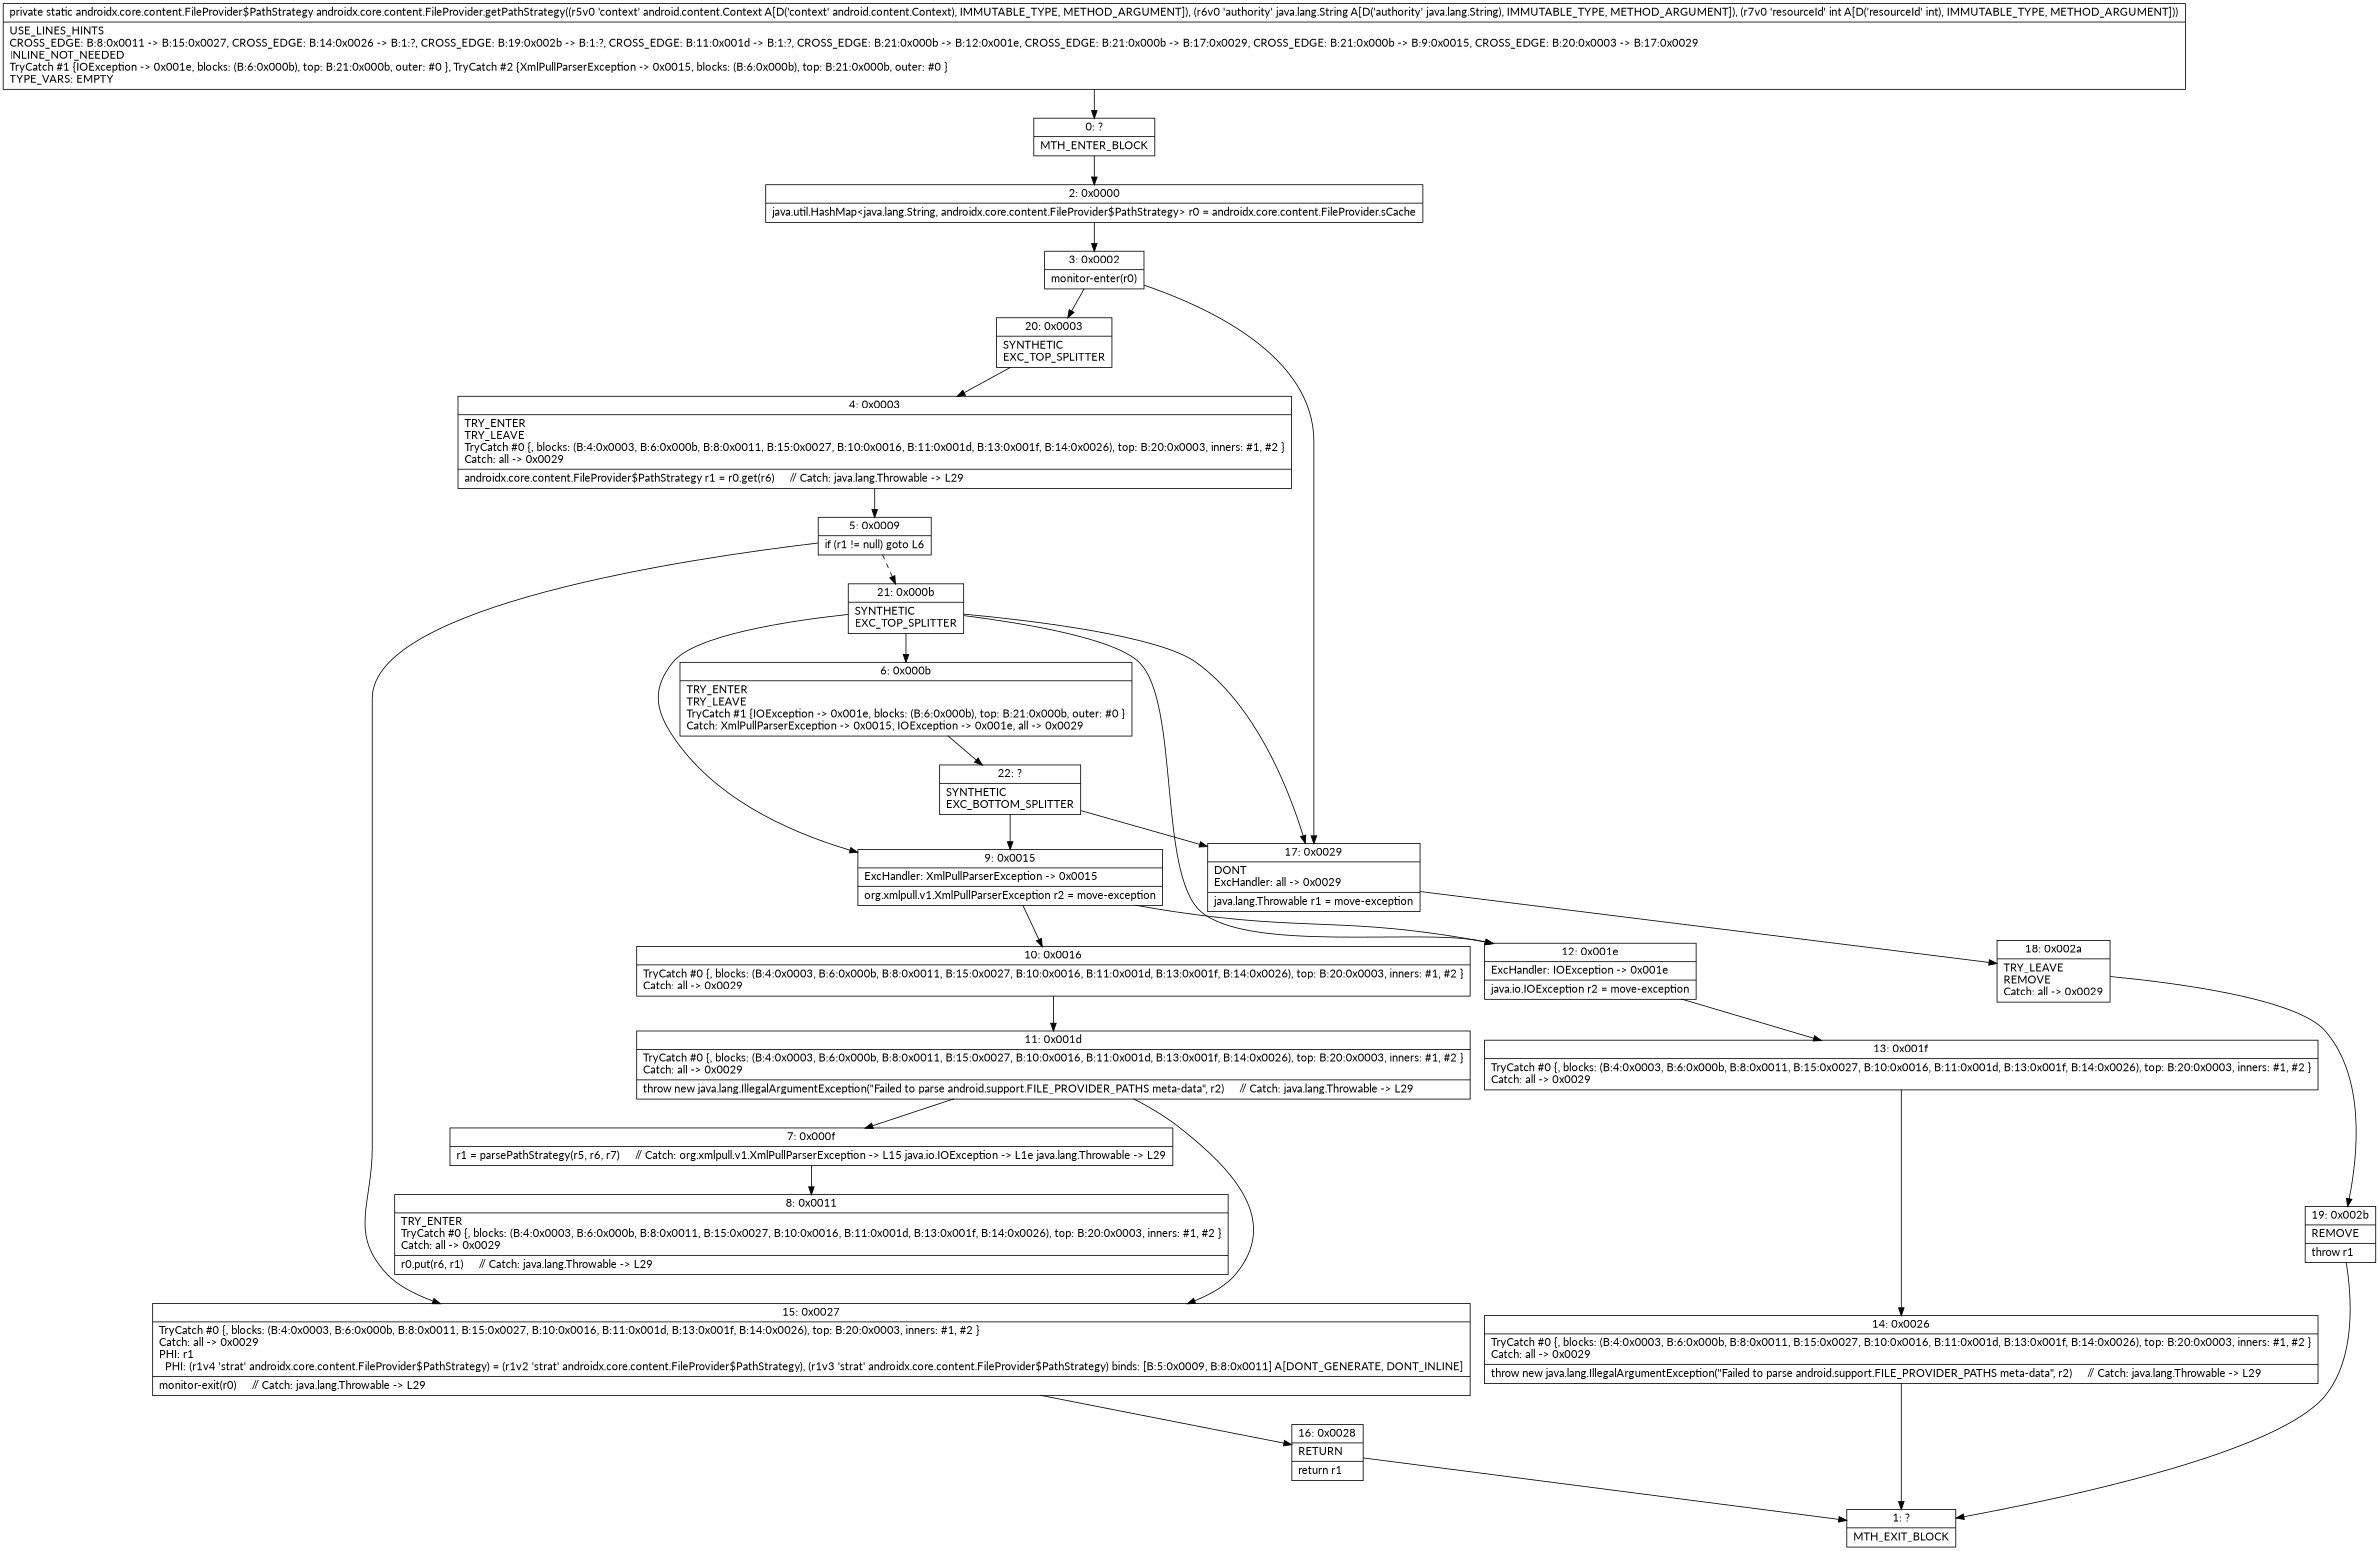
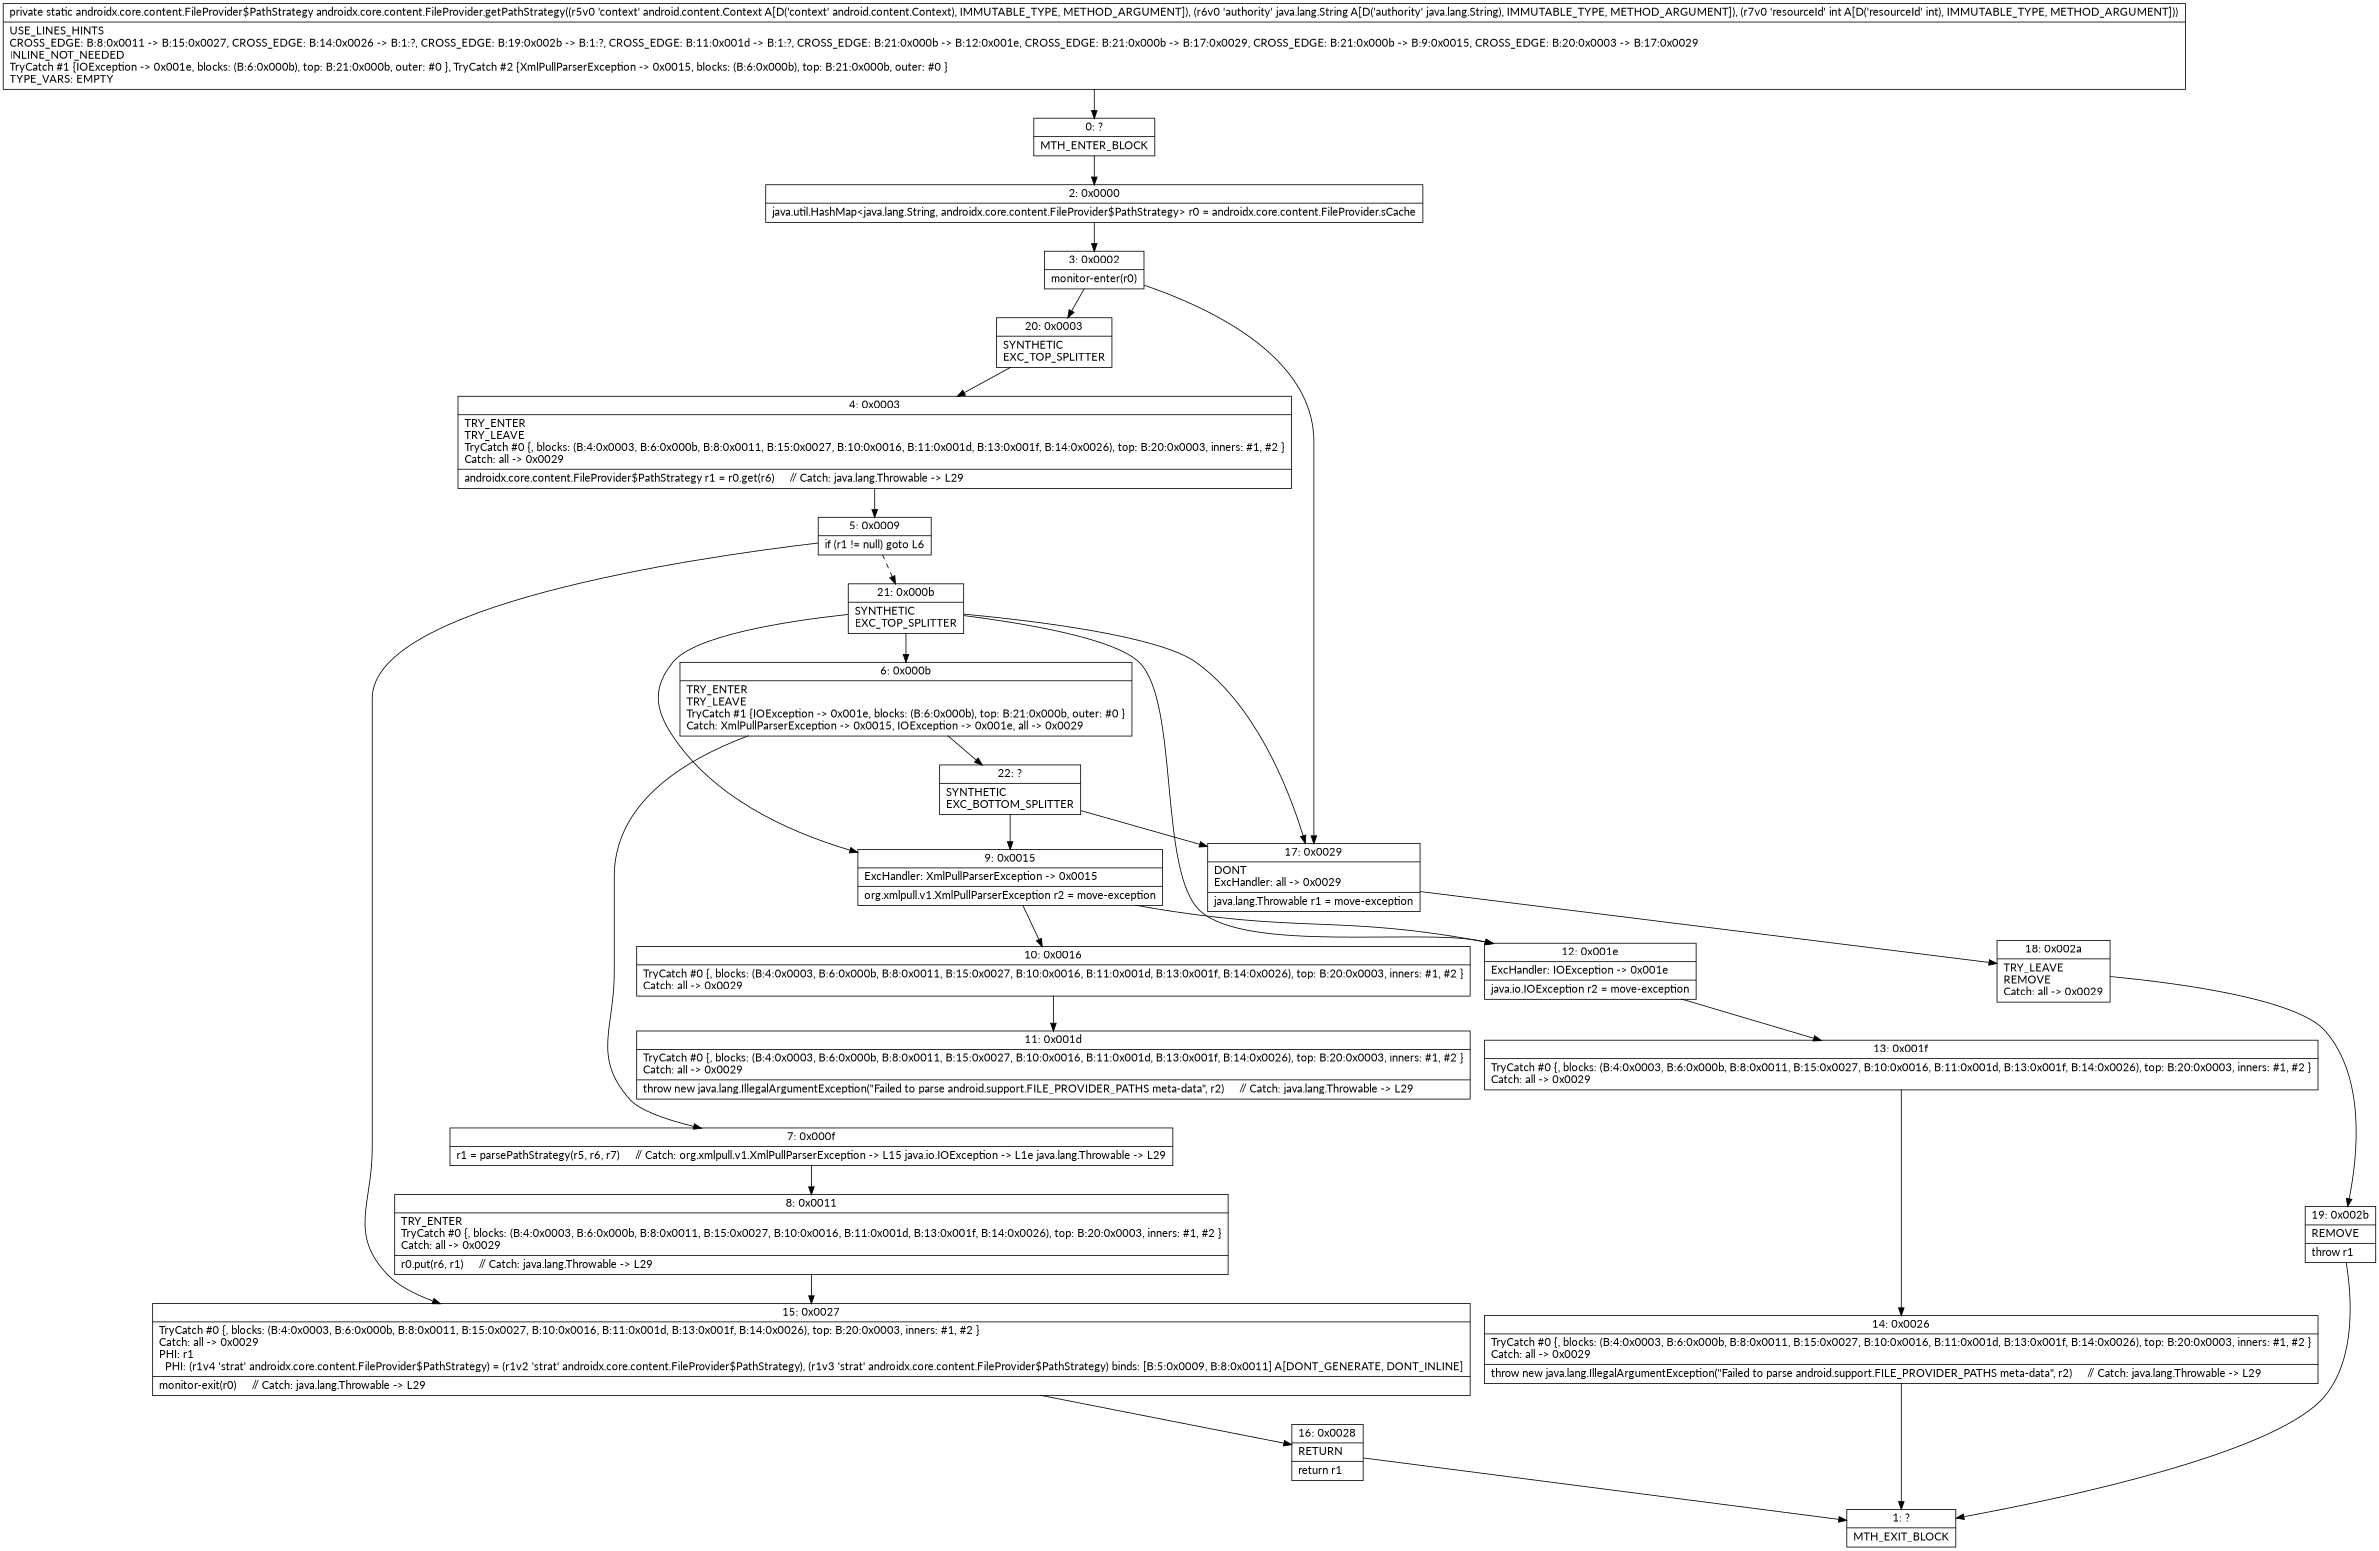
(913, 1112) -> (614, 922)
(1240, 1189) -> (811, 1285)
